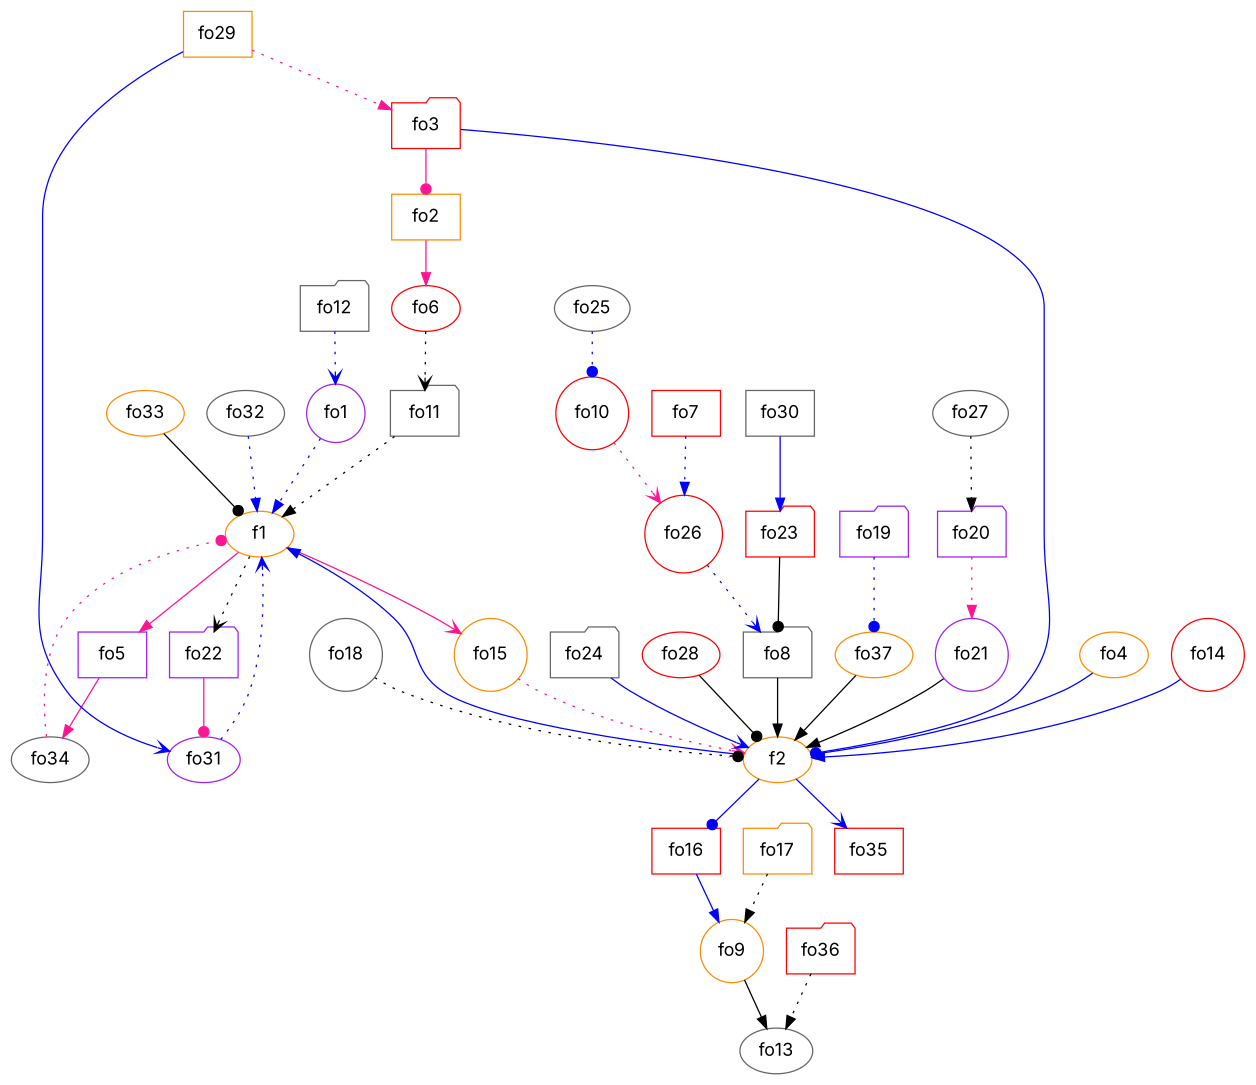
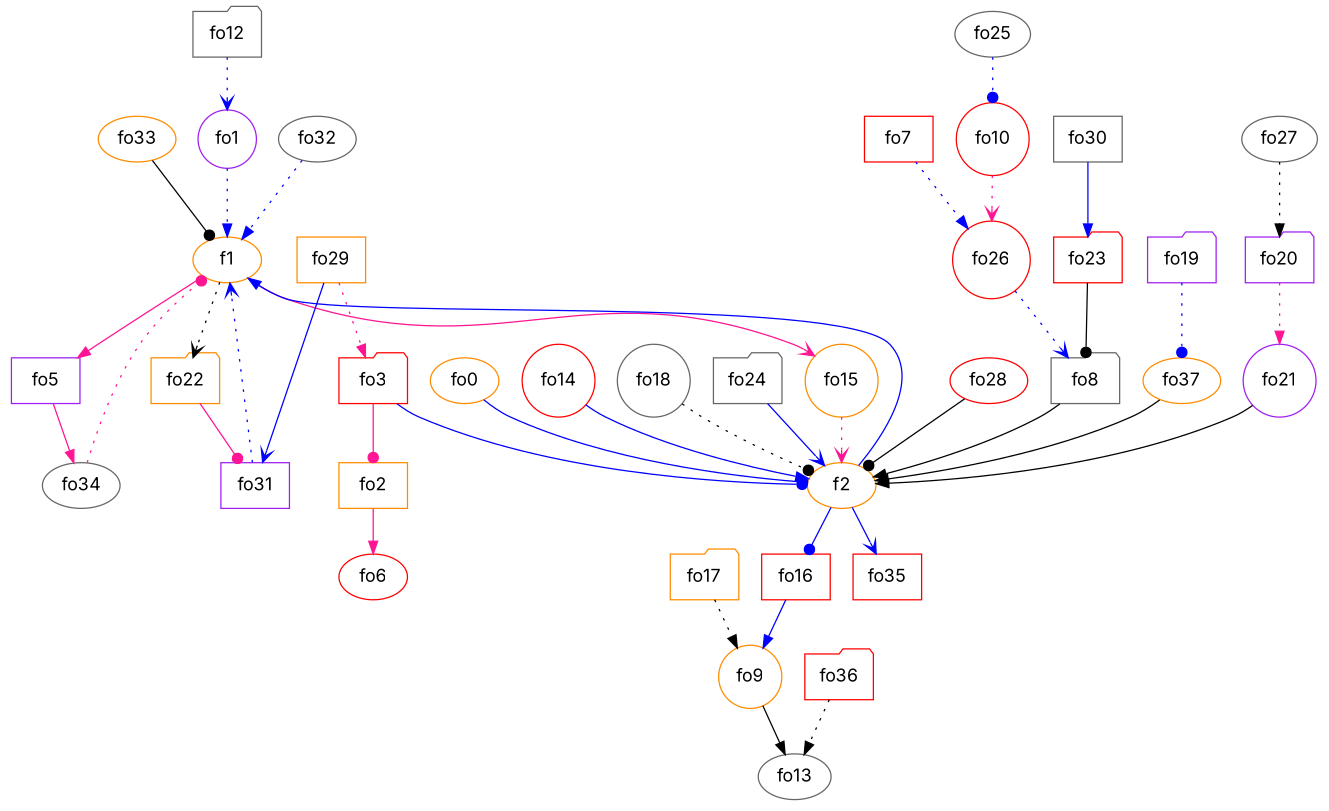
(425, 413) -> none
(204, 655) -> (185, 381)
(1114, 655) -> (465, 381)
(204, 760) -> (255, 486)
